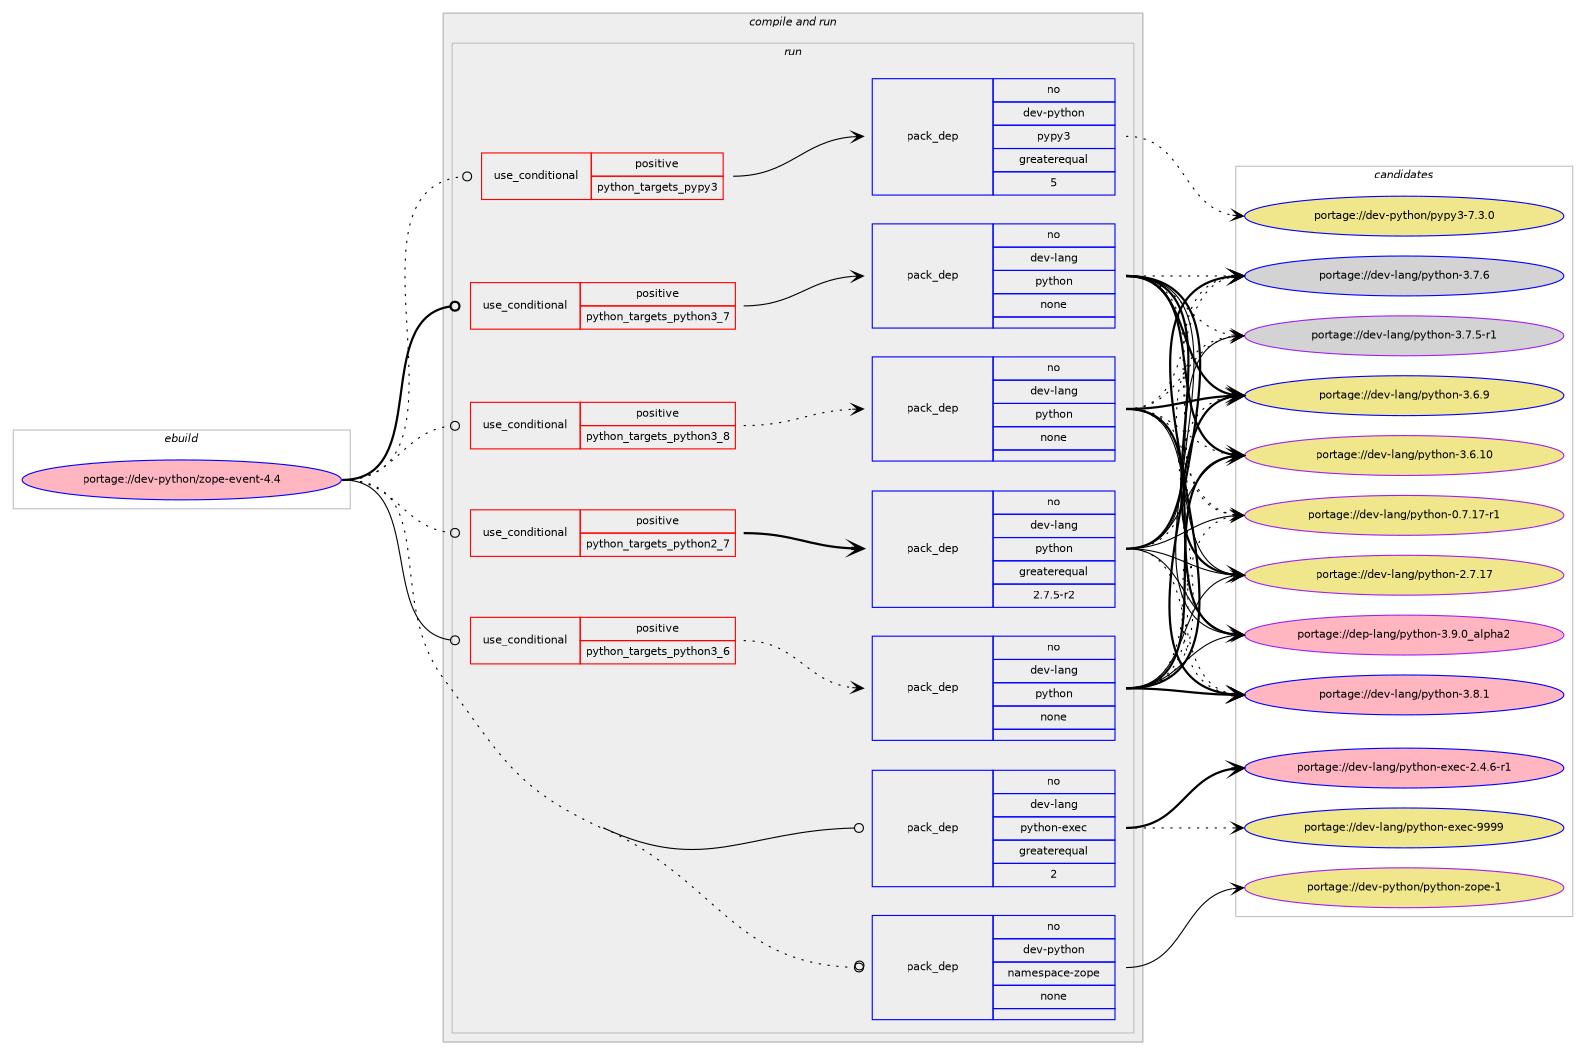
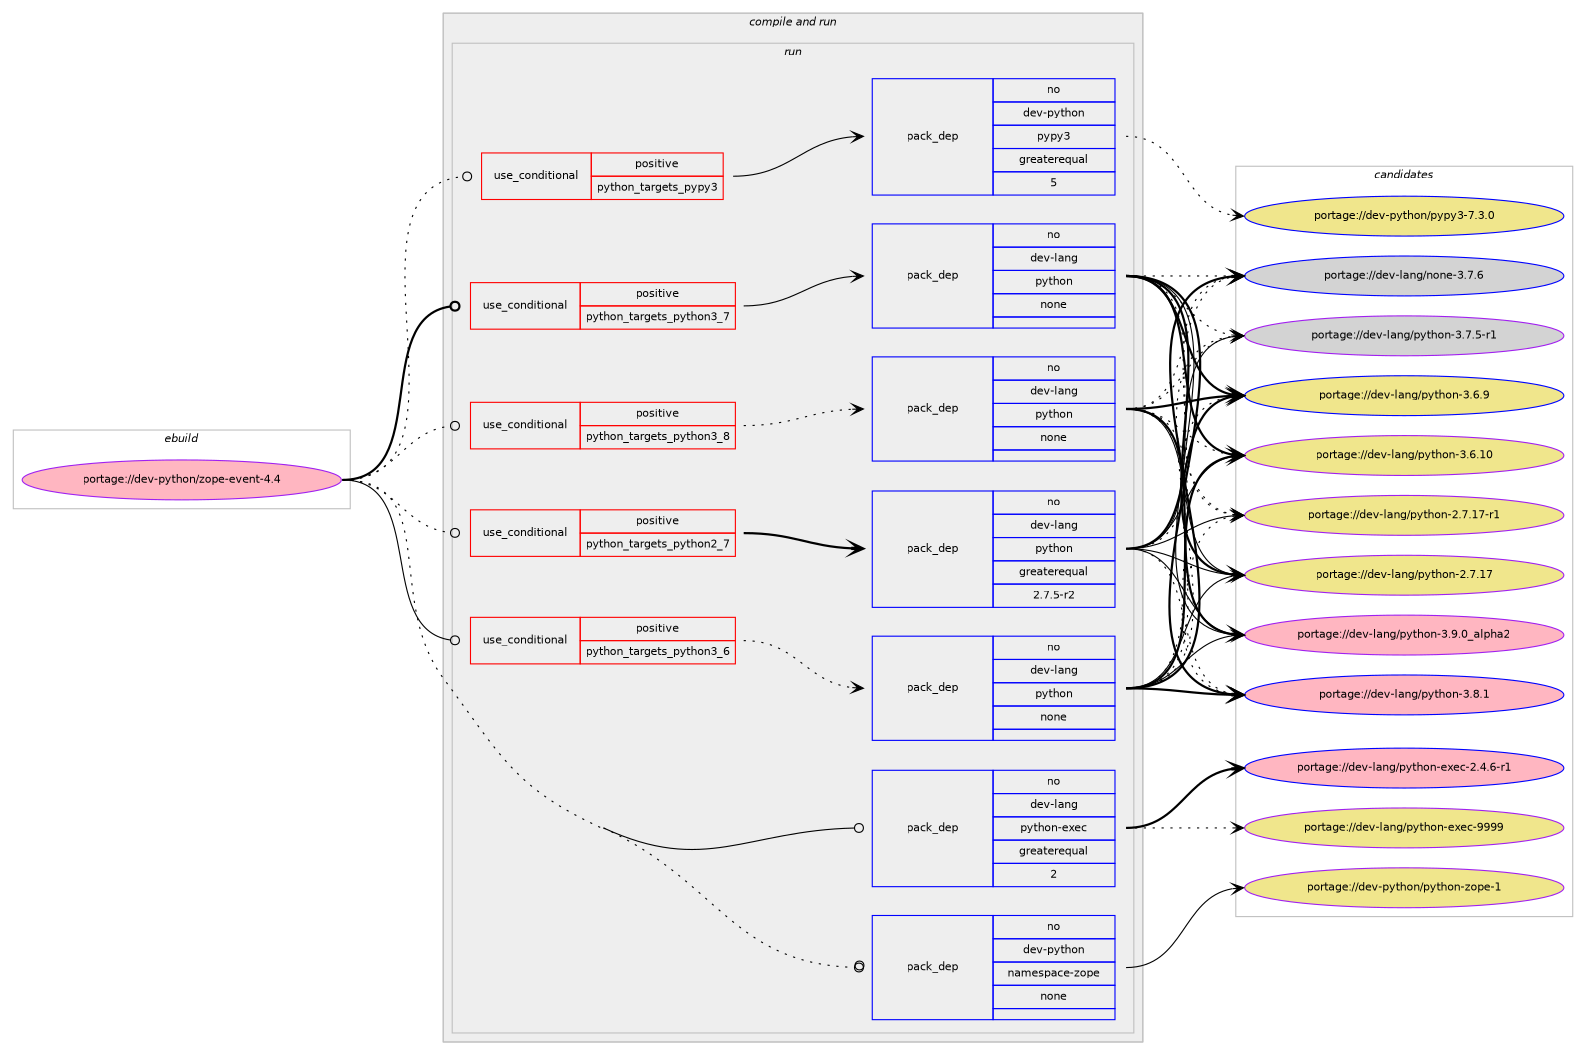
(1404, 276) -> (1404, 276)
(182, 480) -> (182, 480)
(1404, 515) -> (1404, 515)
(1404, 635) -> (1404, 635)
(1404, 828) -> (1404, 828)
